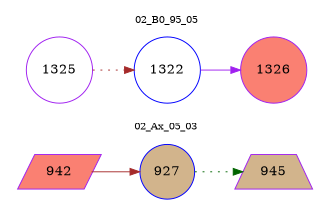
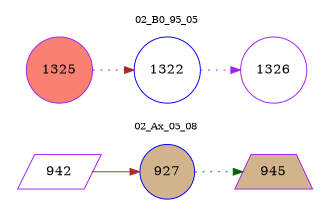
(59, 70) -> (59, 70)
(216, 70) -> (216, 70)
(274, 70) -> (274, 70)
(166, 127) -> (166, 127)
(59, 172) -> (59, 172)
